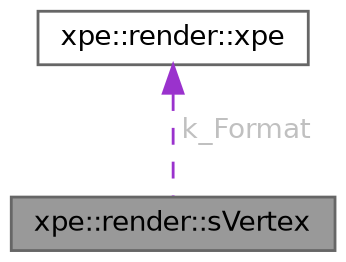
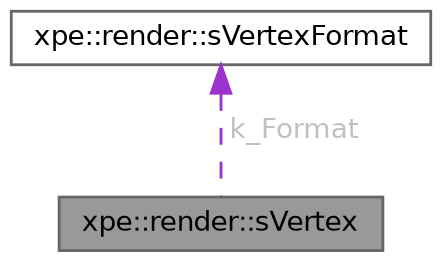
(173, 38) -> (221, 38)
